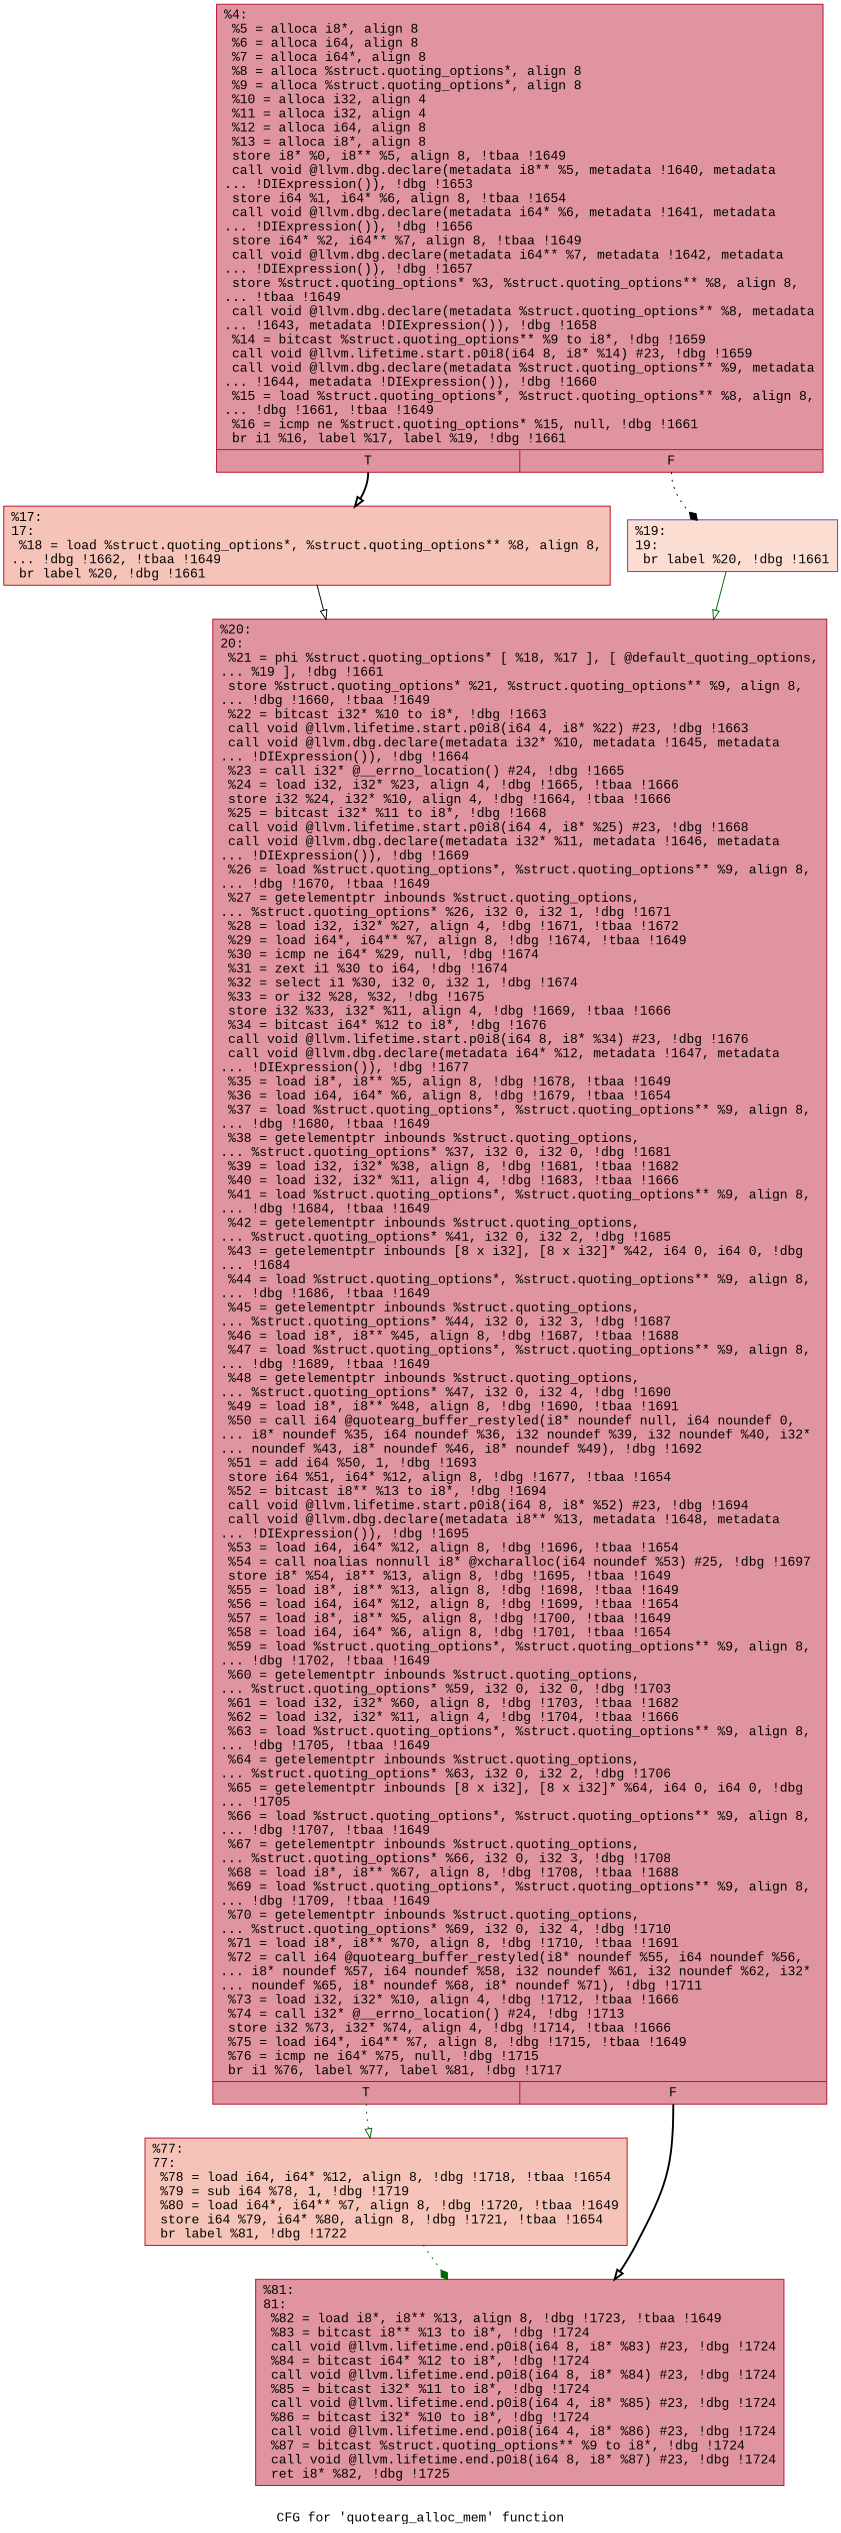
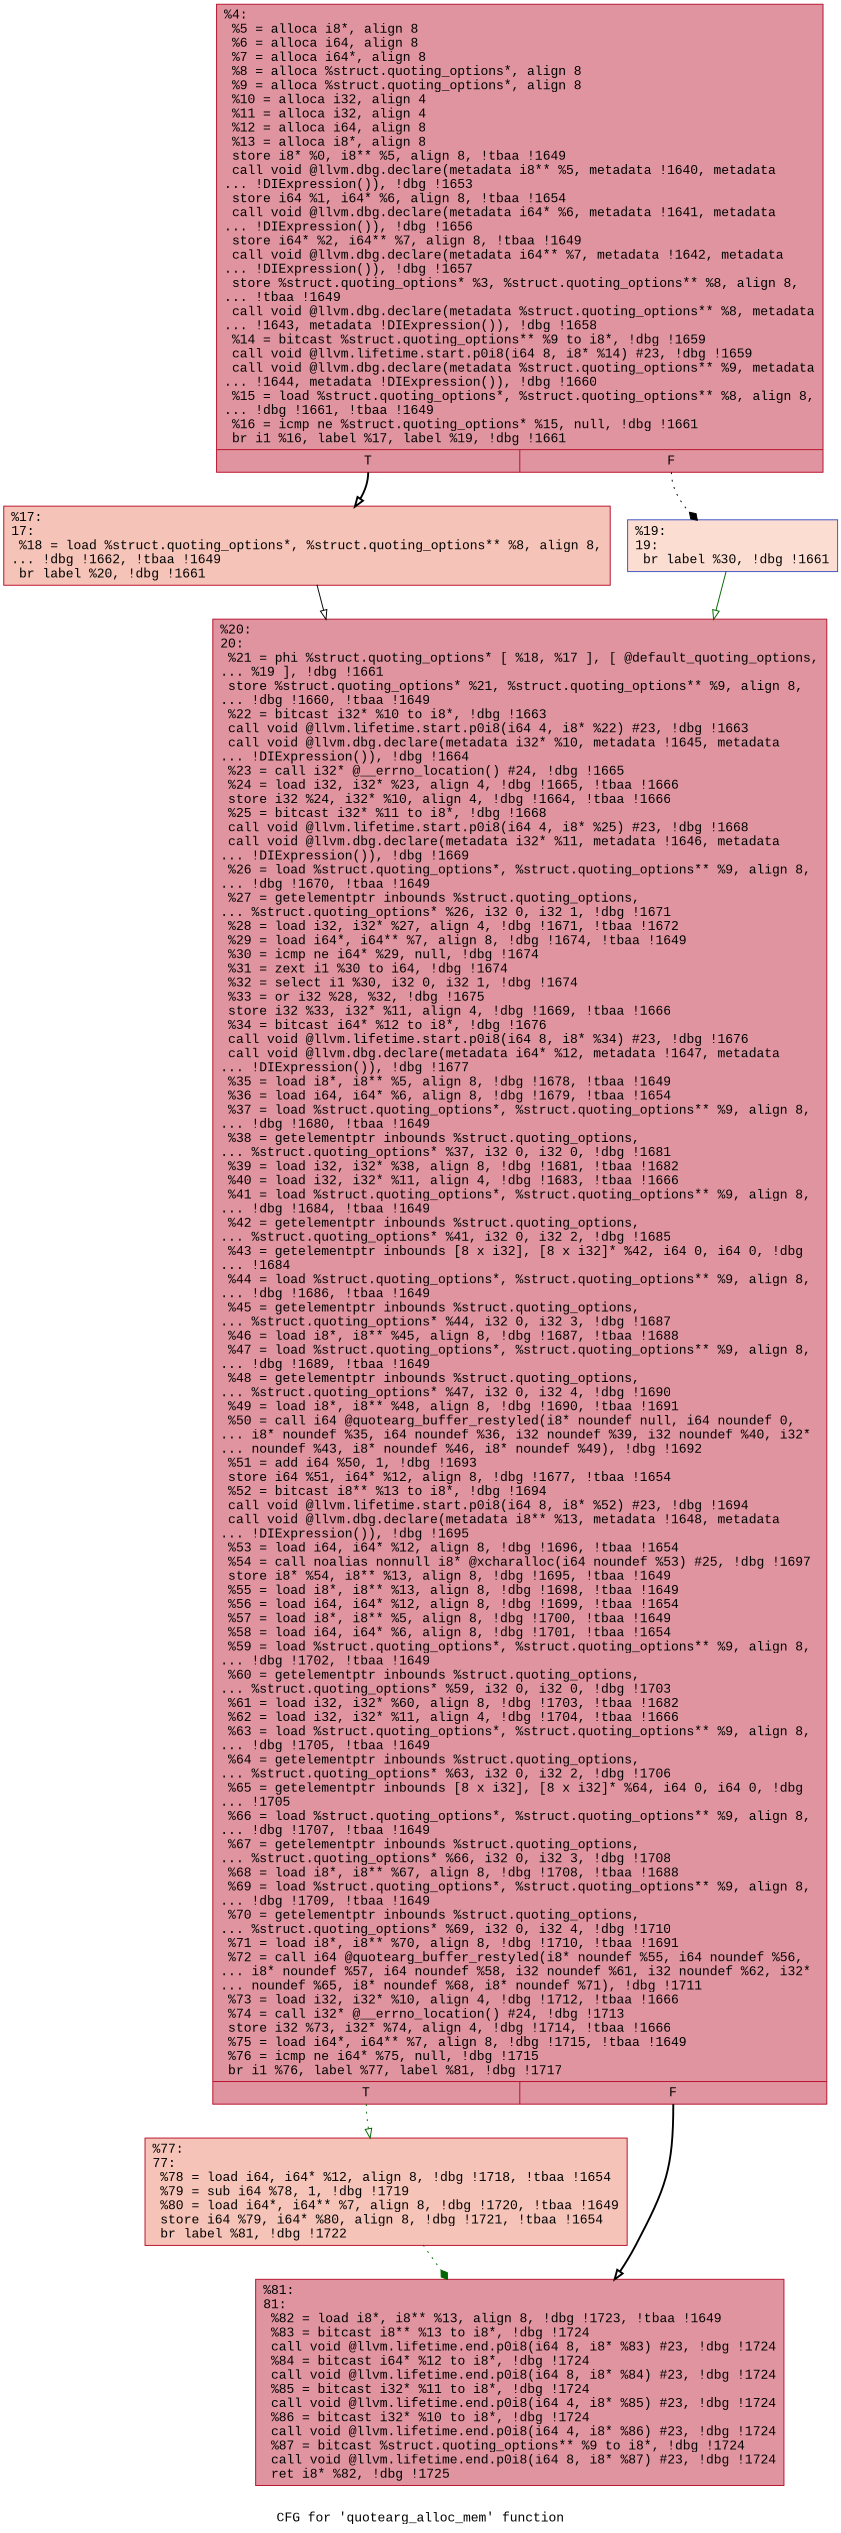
(733, 559) -> (733, 559)
